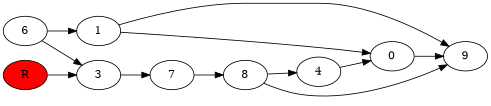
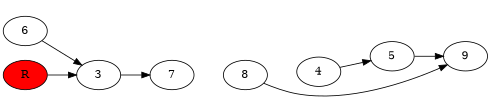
(99, 31) -> none
(392, 56) -> (392, 56)
(278, 74) -> none
(205, 75) -> none
